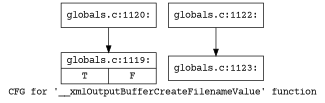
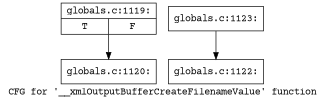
(109, 37) -> (109, 43)
(216, 38) -> (216, 42)
